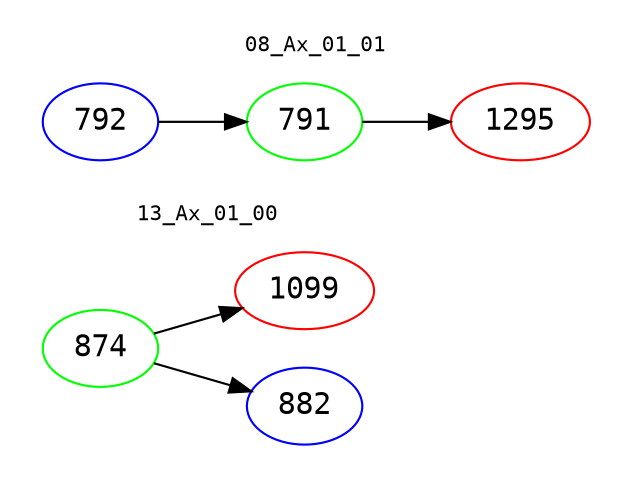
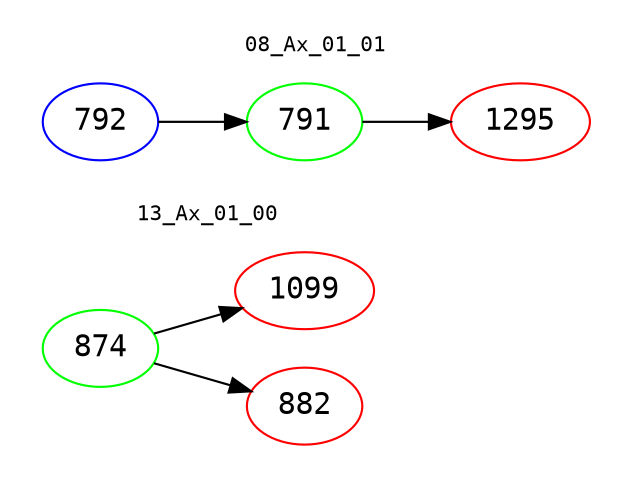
(305, 406) -> (305, 406)
